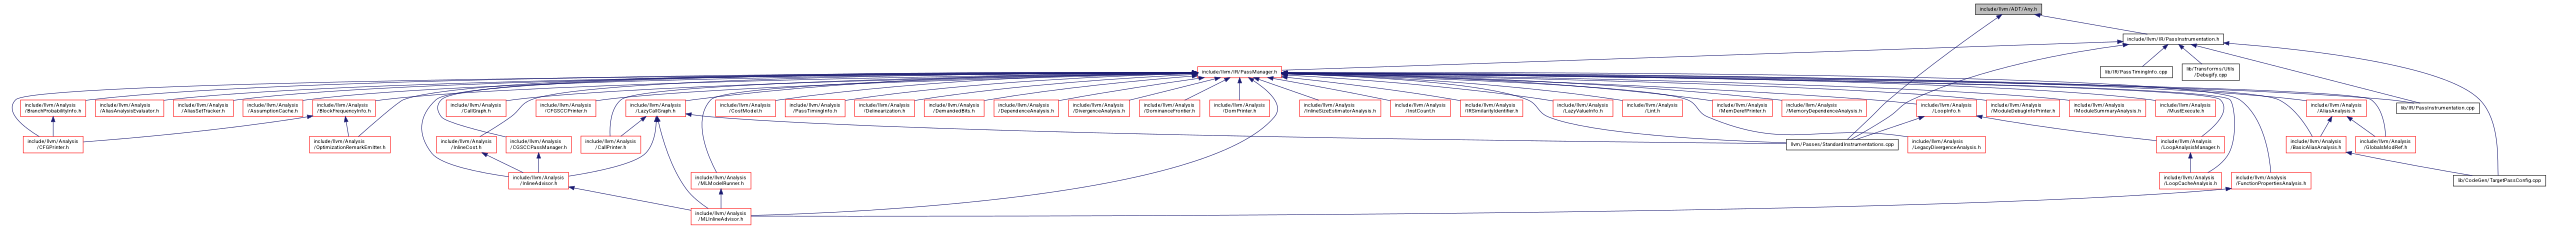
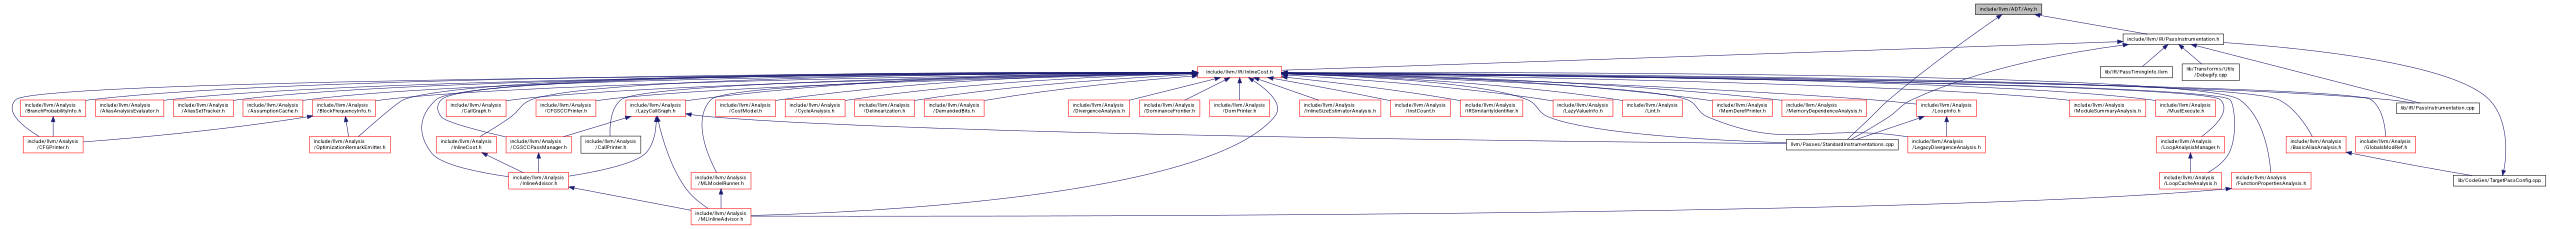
(2397, 66) -> (2397, 64)
(1240, 72) -> (1240, 72)
(2136, 72) -> (2136, 72)
(815, 108) -> (815, 108)
(1026, 108) -> none
(2023, 108) -> none
(2336, 108) -> none
(631, 128) -> (595, 127)
(2069, 130) -> (1947, 129)
(611, 145) -> (611, 145)
